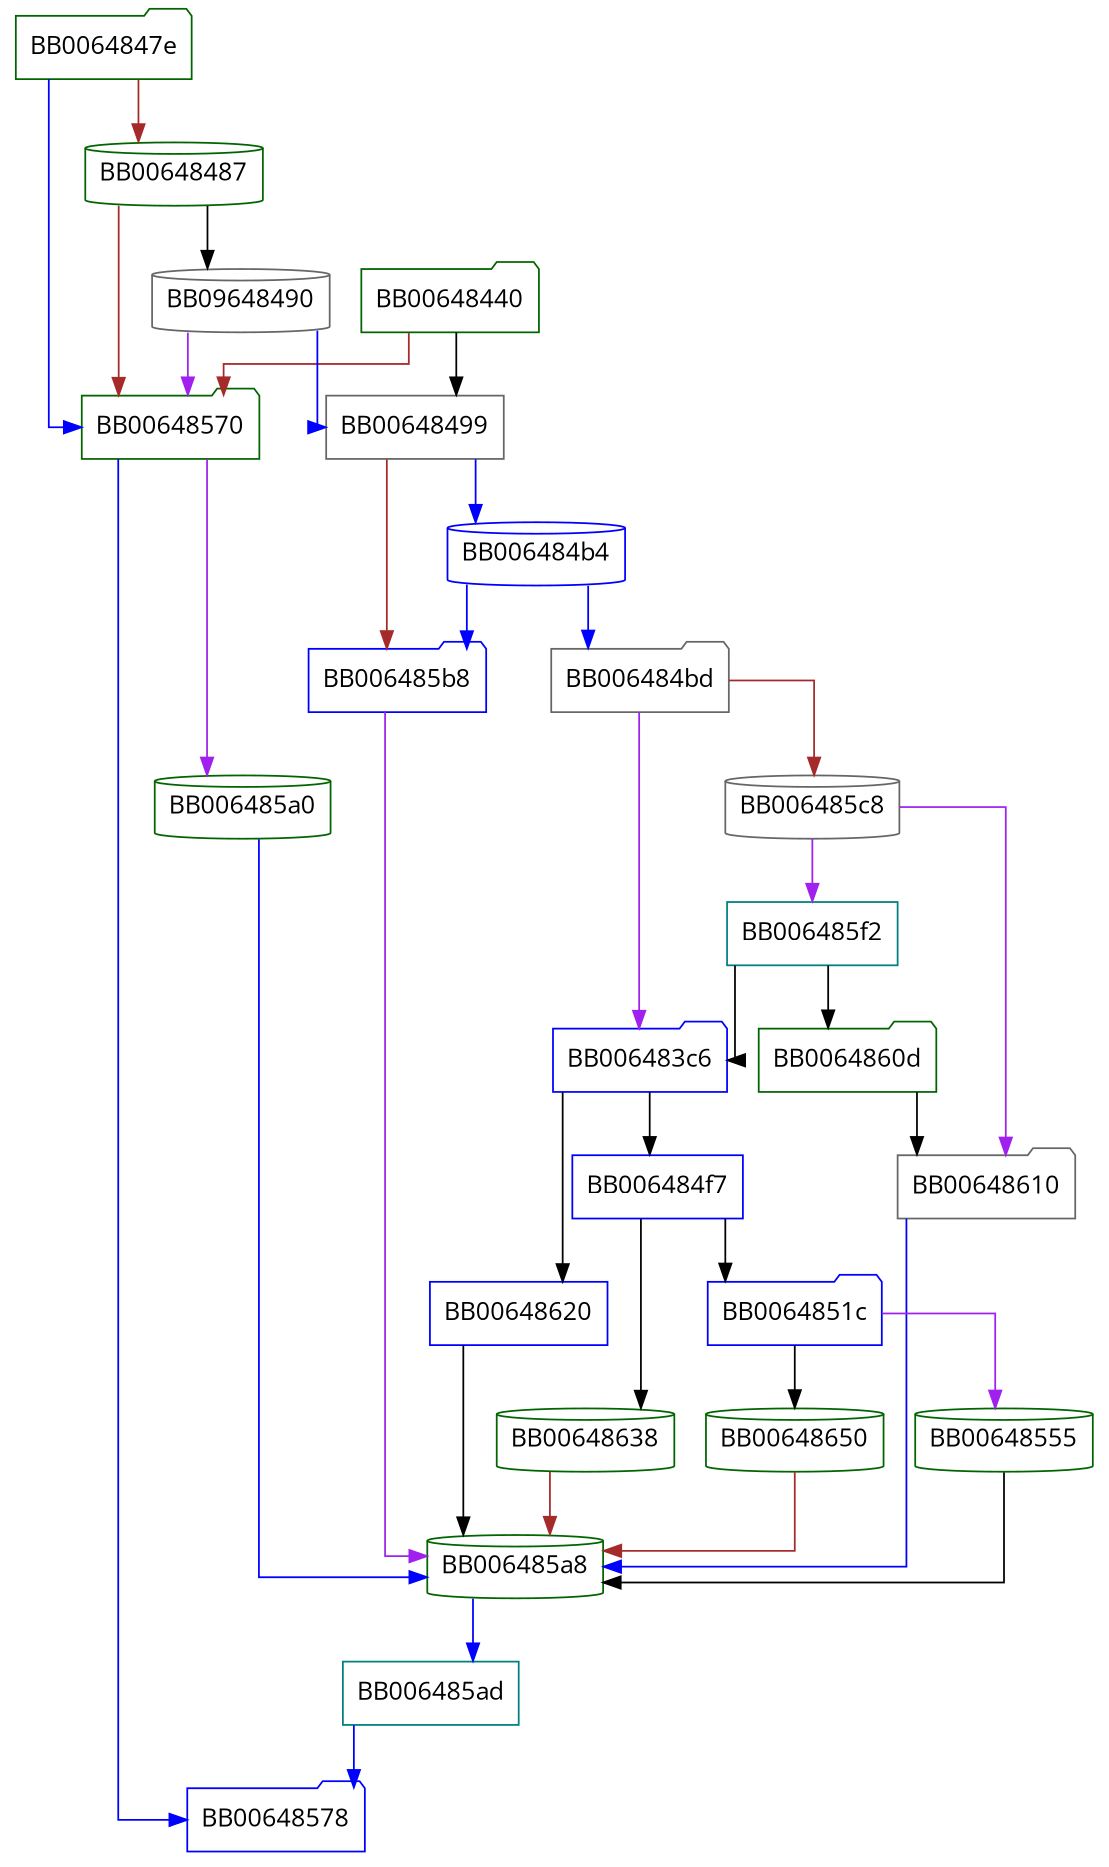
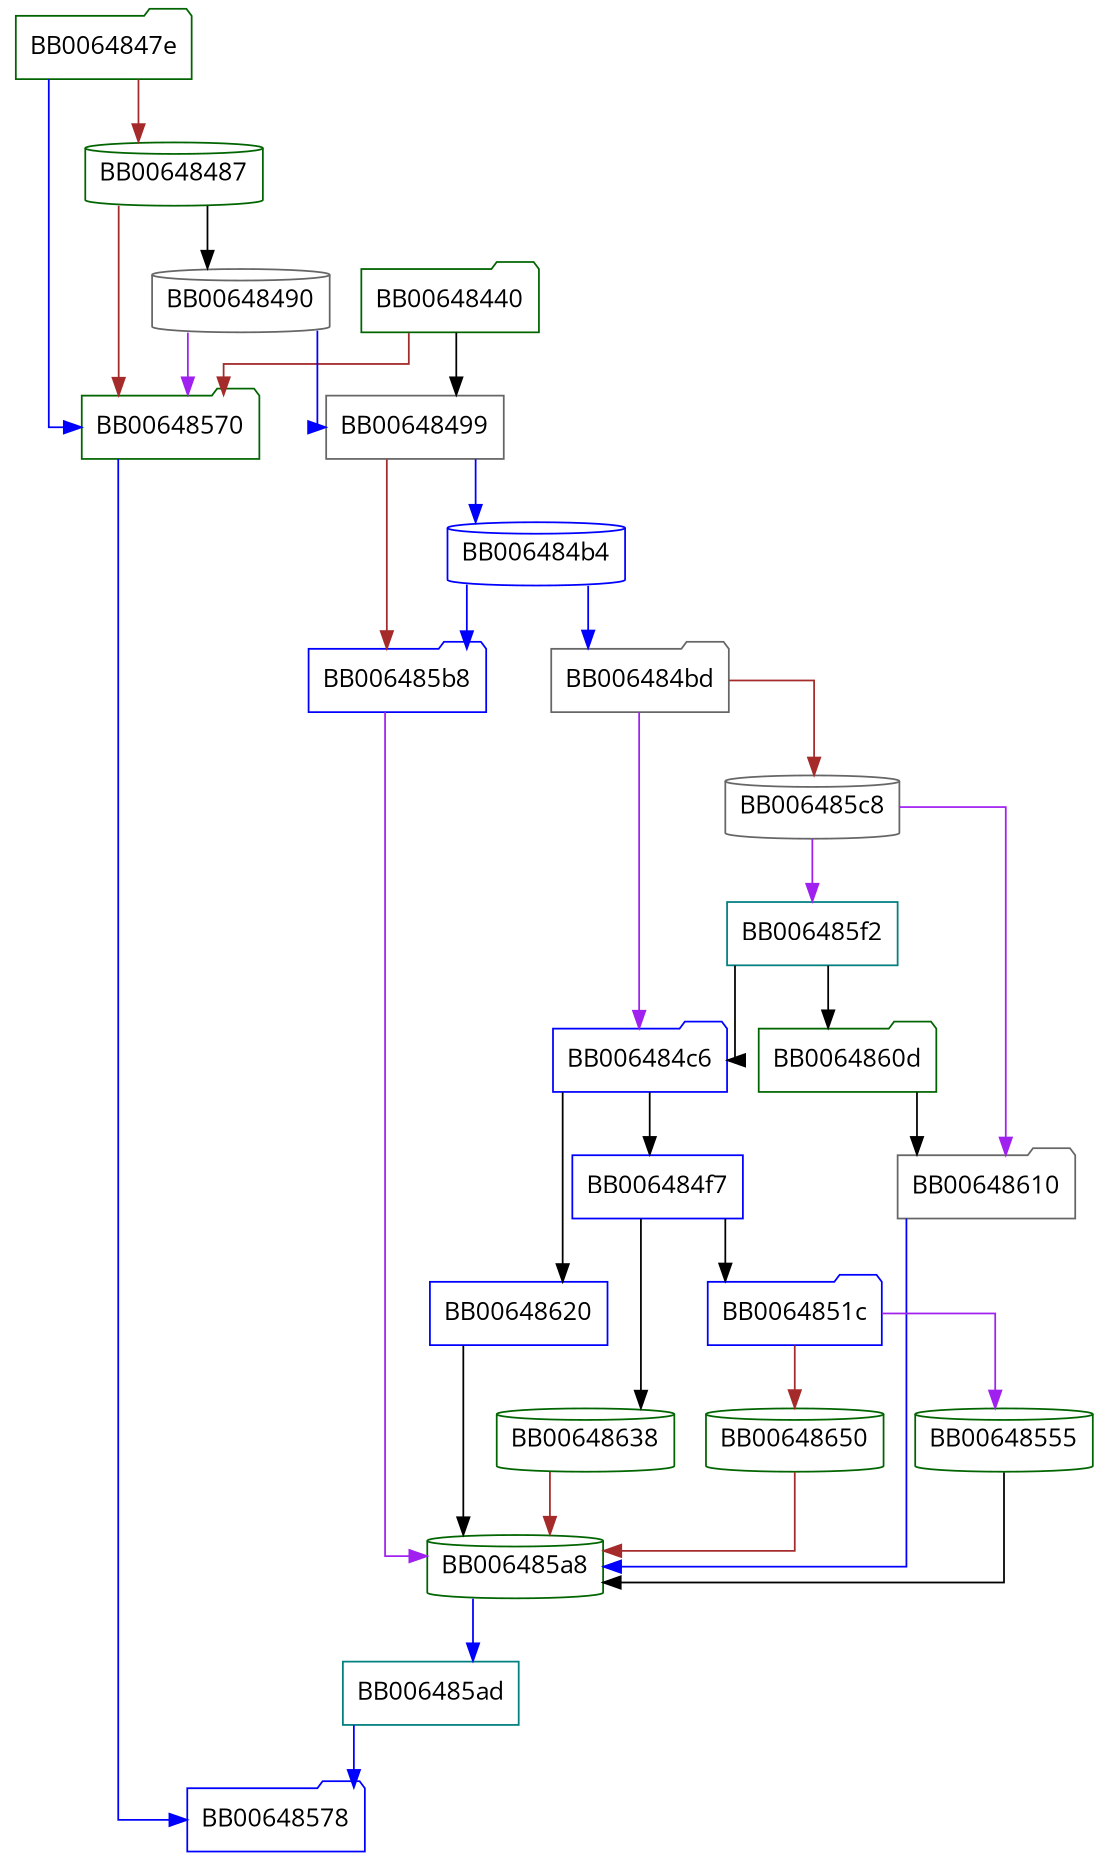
(241, 301) -> (241, 301)
(243, 807) -> none
(640, 1060) -> (640, 1060)
(795, 1368) -> (795, 1368)
